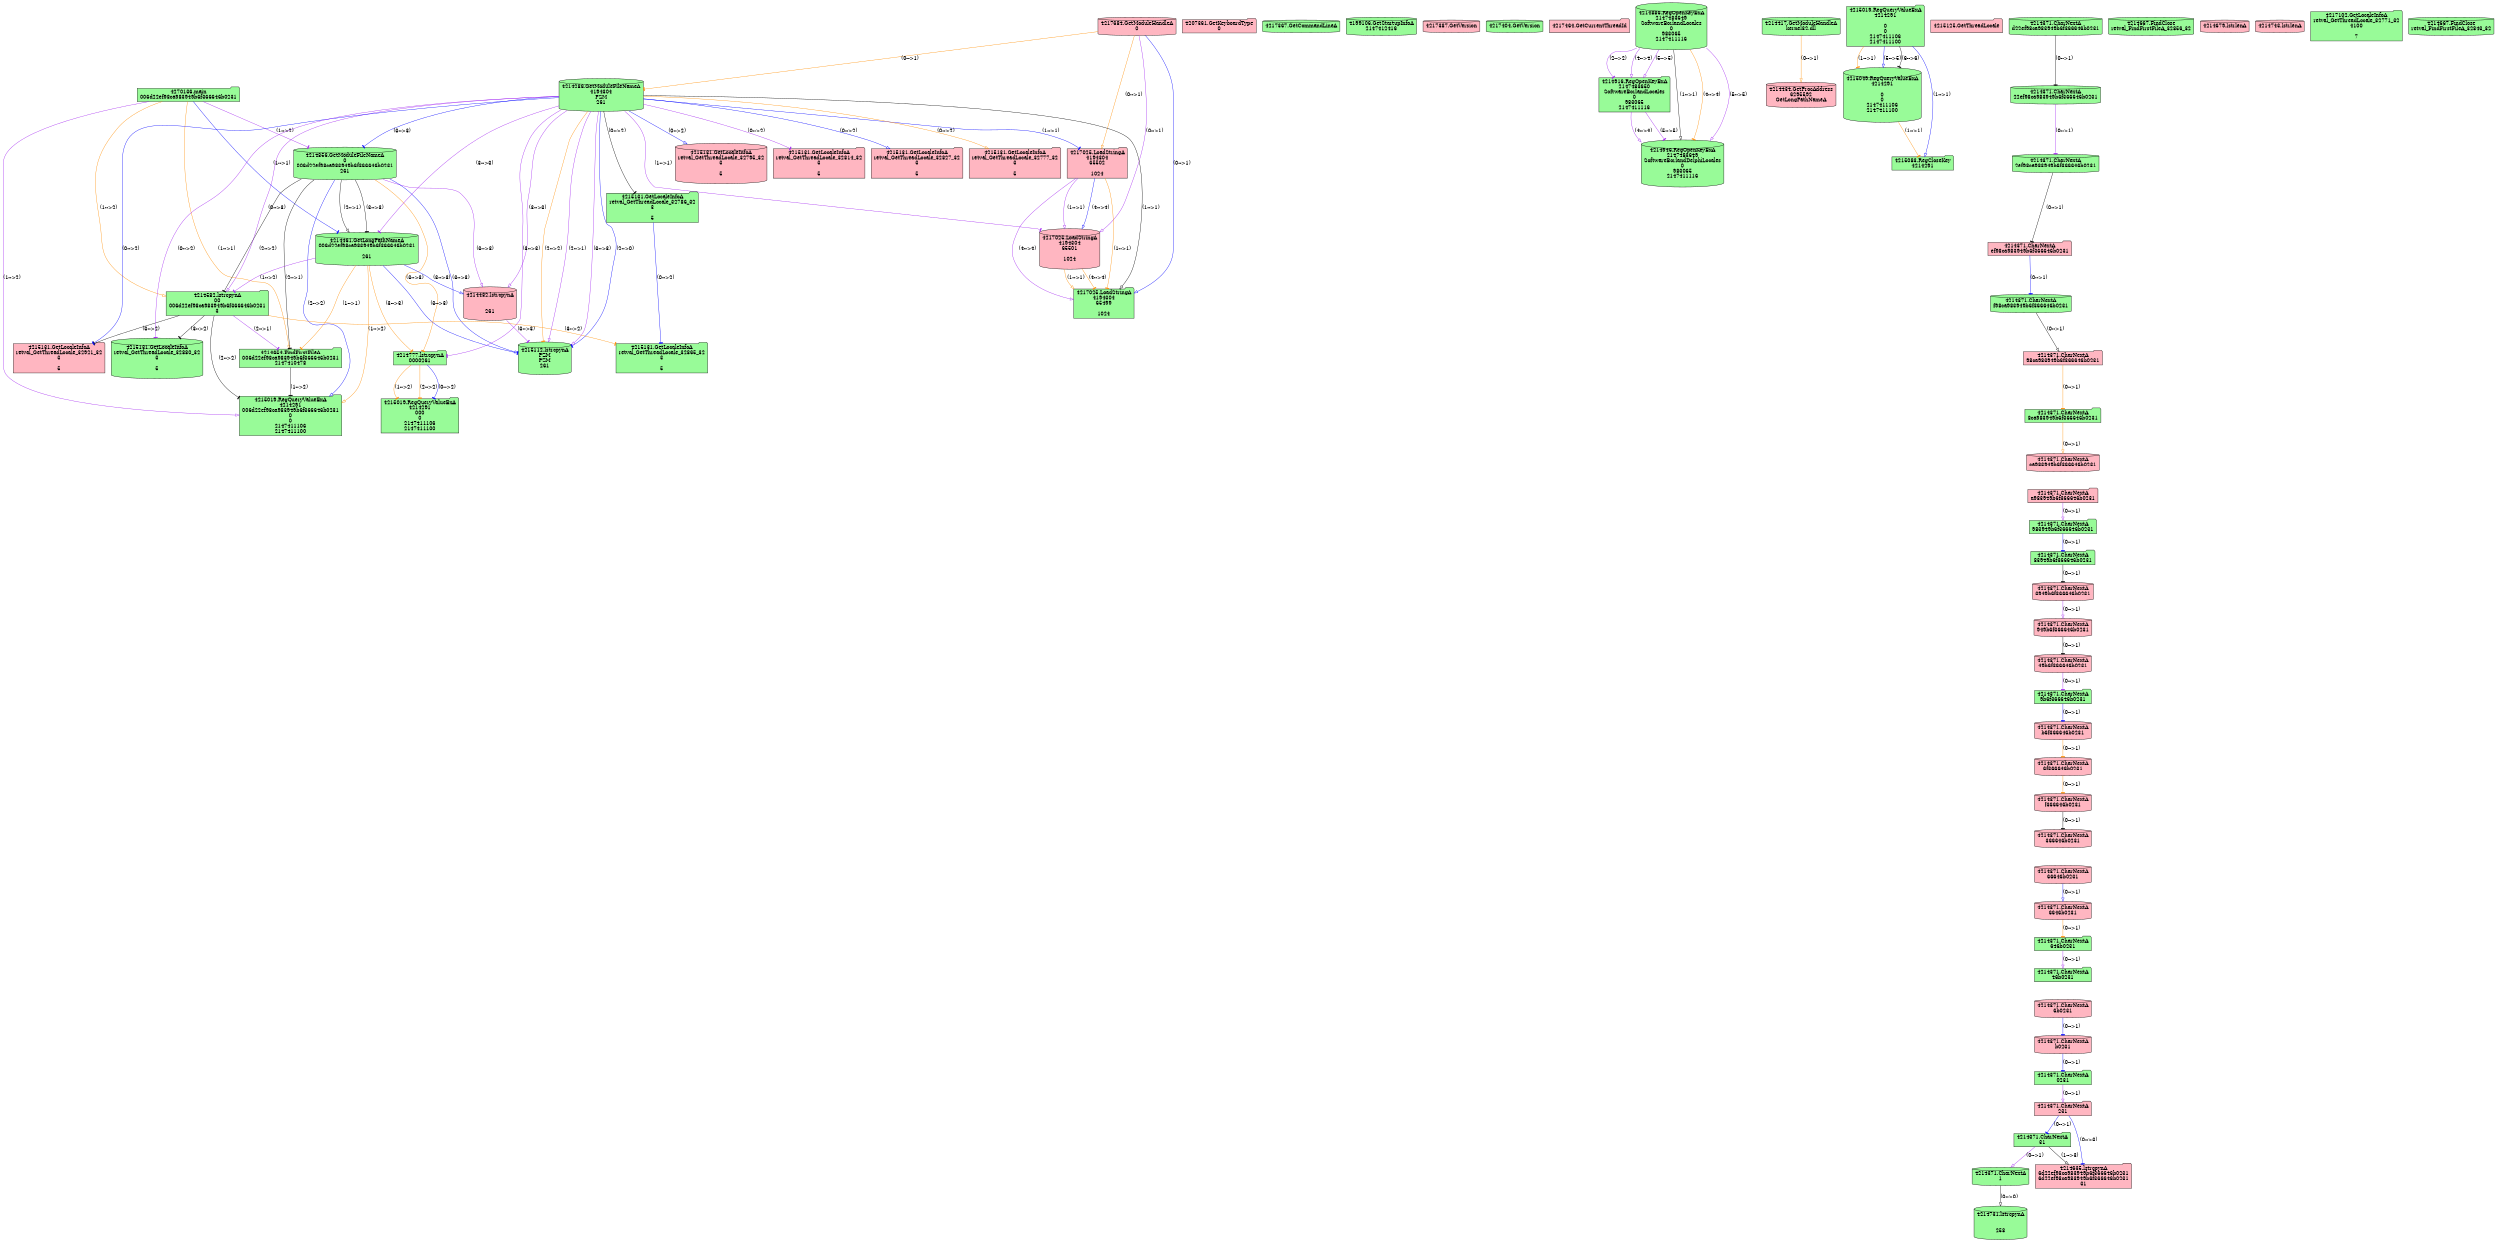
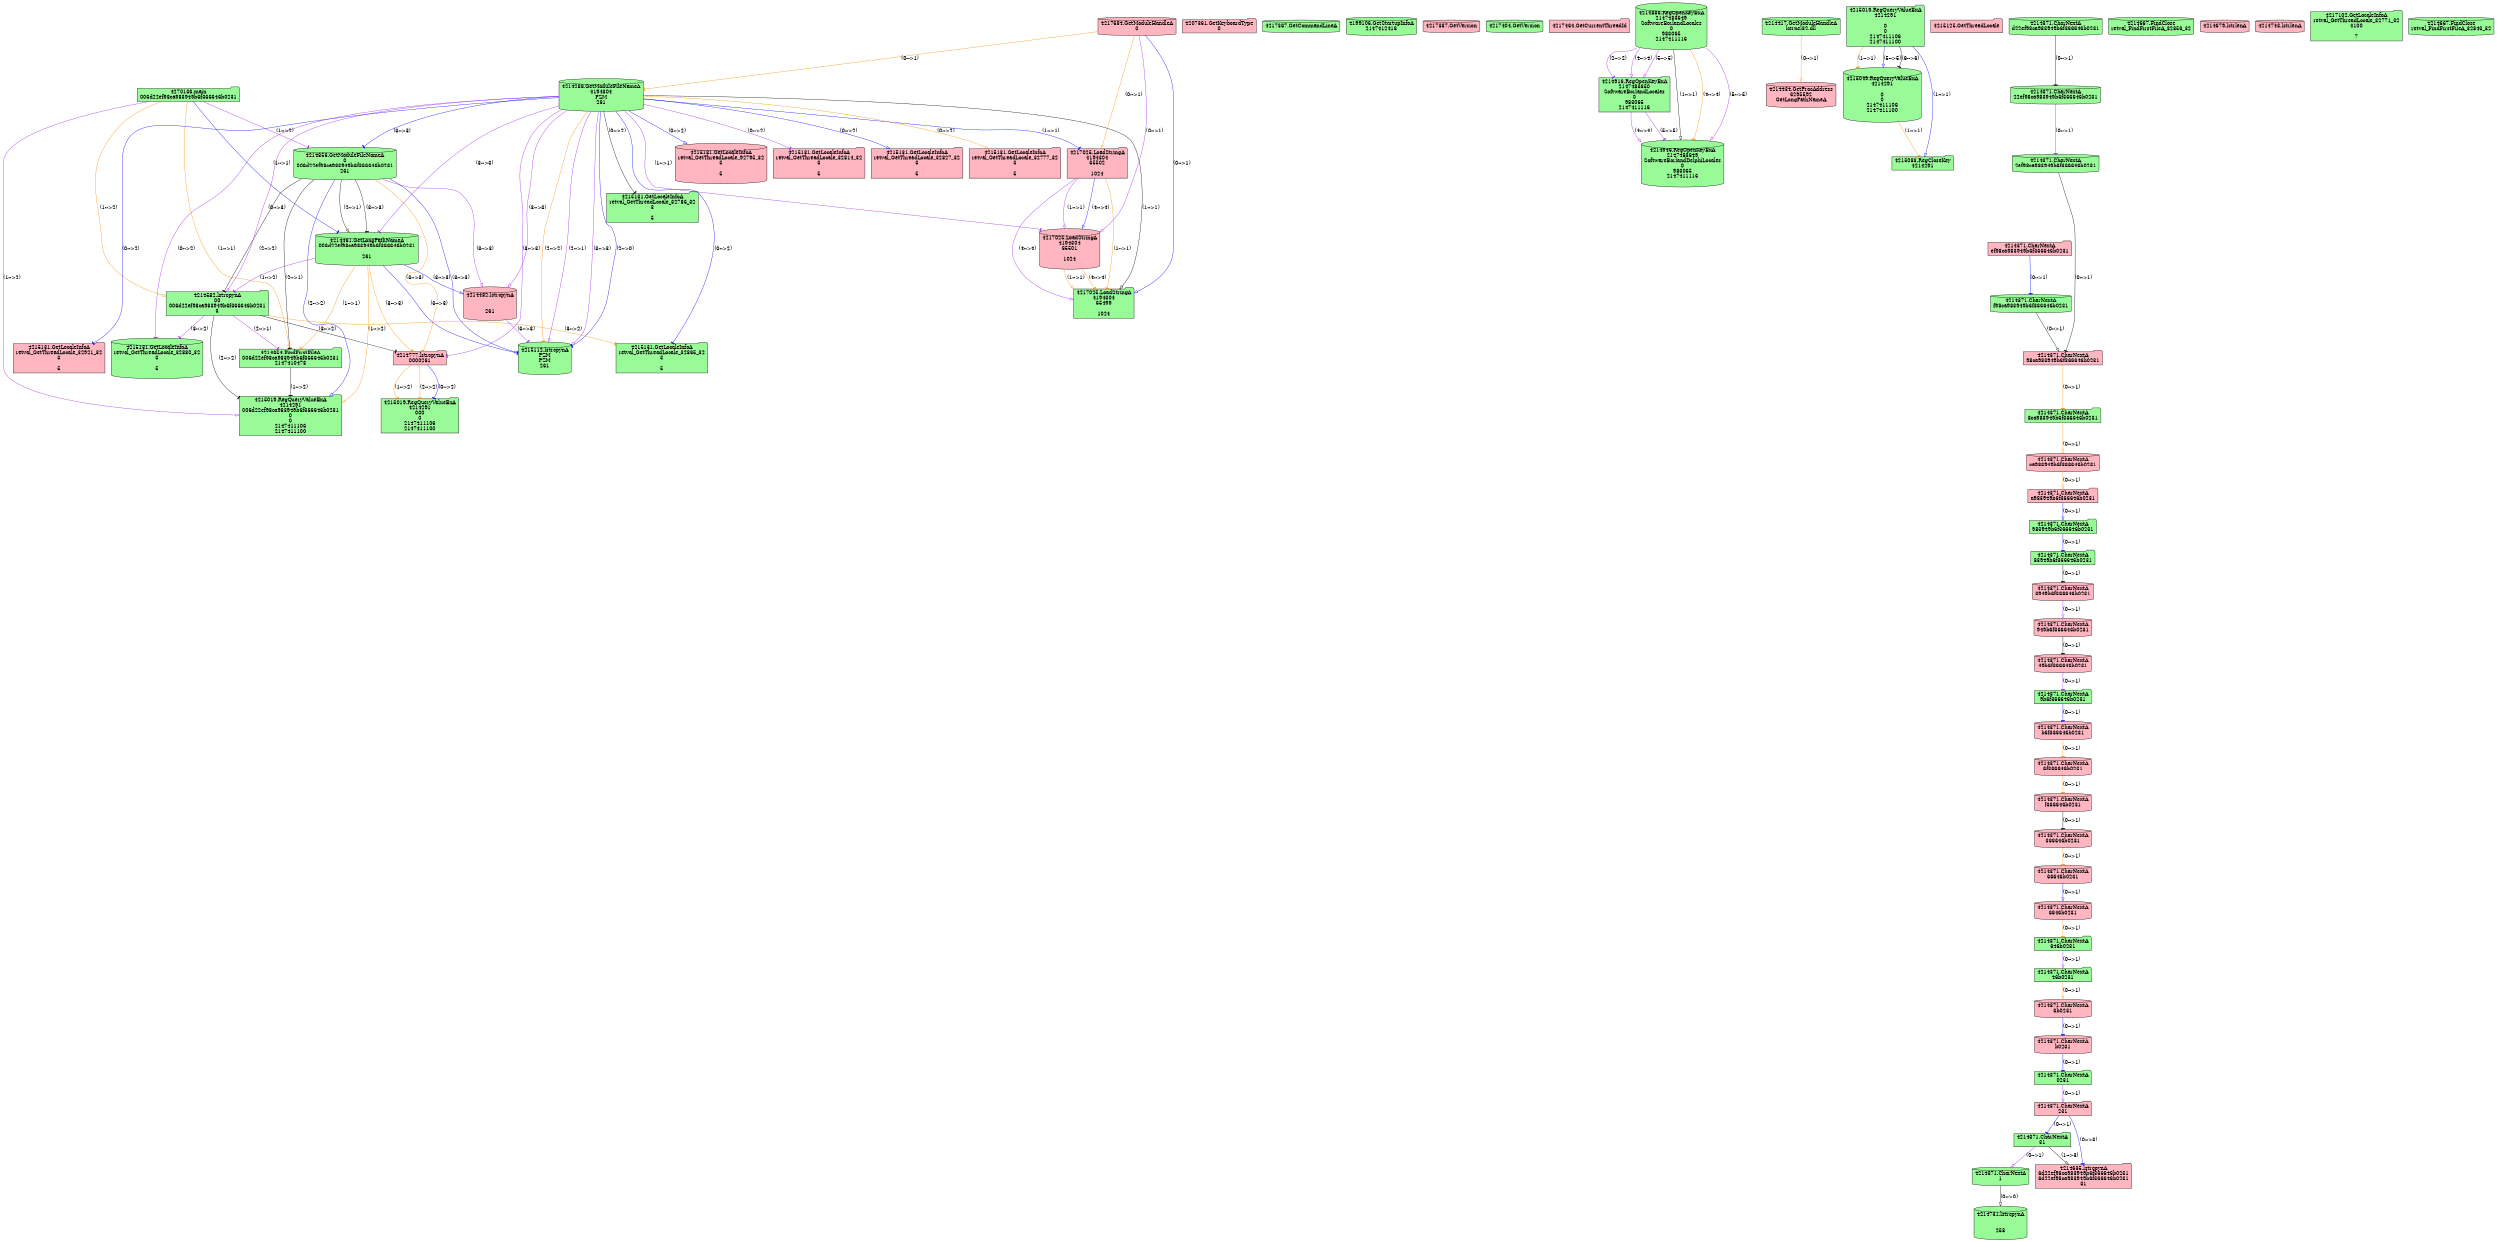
(721, 163) -> (721, 163)
(2043, 207) -> (2075, 261)
(657, 282) -> (705, 202)
(193, 326) -> (193, 326)
(137, 329) -> (328, 333)
(420, 358) -> (420, 358)
none -> (2063, 479)
(2063, 510) -> (2063, 510)
none -> (2063, 856)
none -> (2063, 989)
